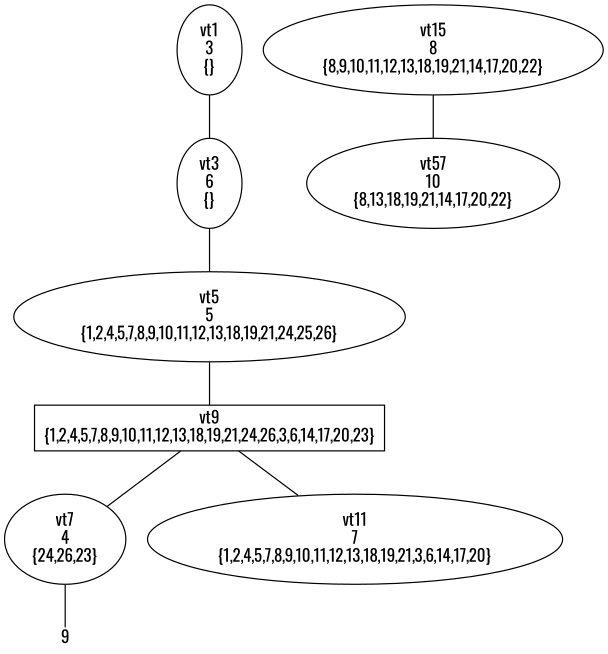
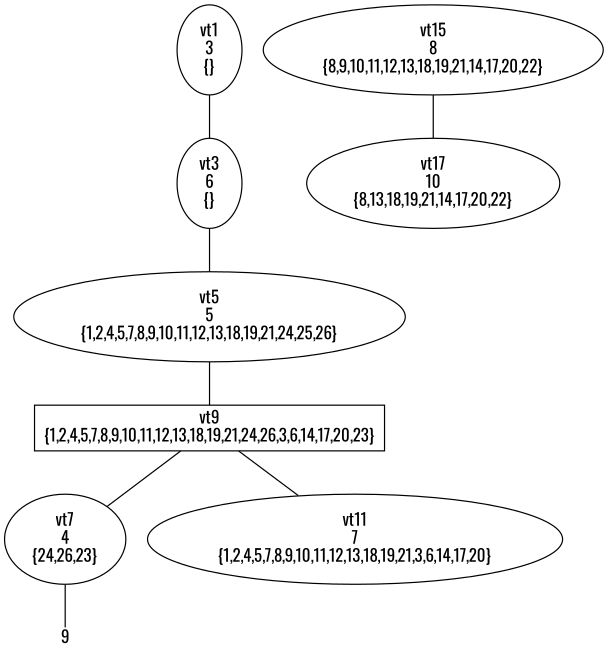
(433, 183) -> (433, 183)
